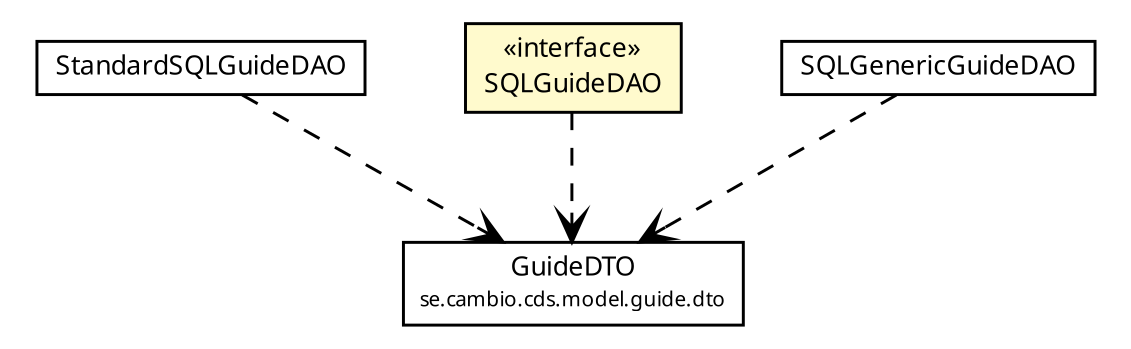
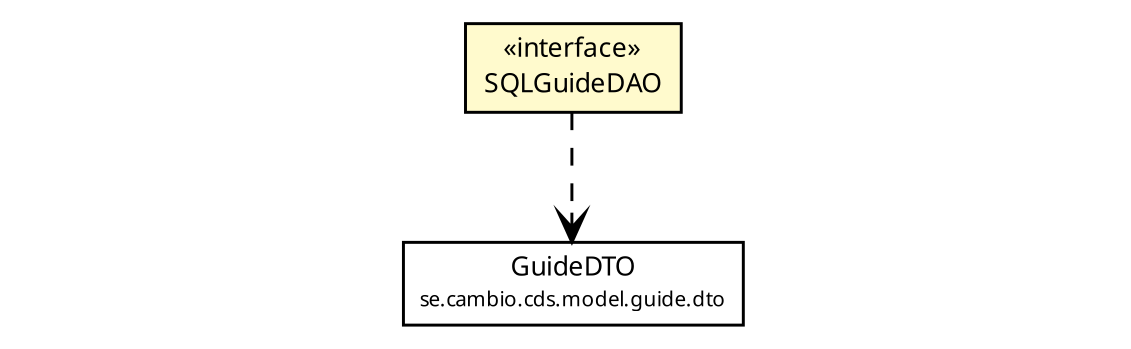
(200, 68) -> none
(938, 68) -> none
